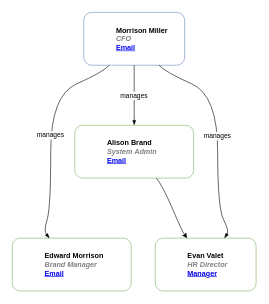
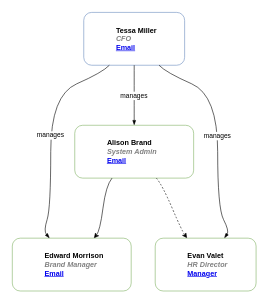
(142, 39) -> (137, 39)
none -> (103, 206)
(172, 207) -> (172, 207)
